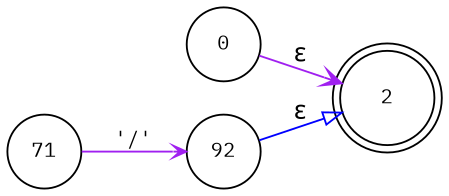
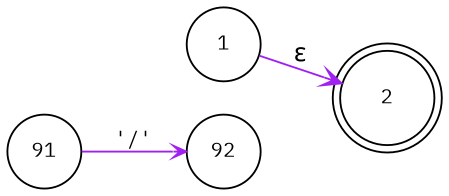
(224, 44) -> (224, 44)
(292, 129) -> none
(44, 152) -> (44, 152)
